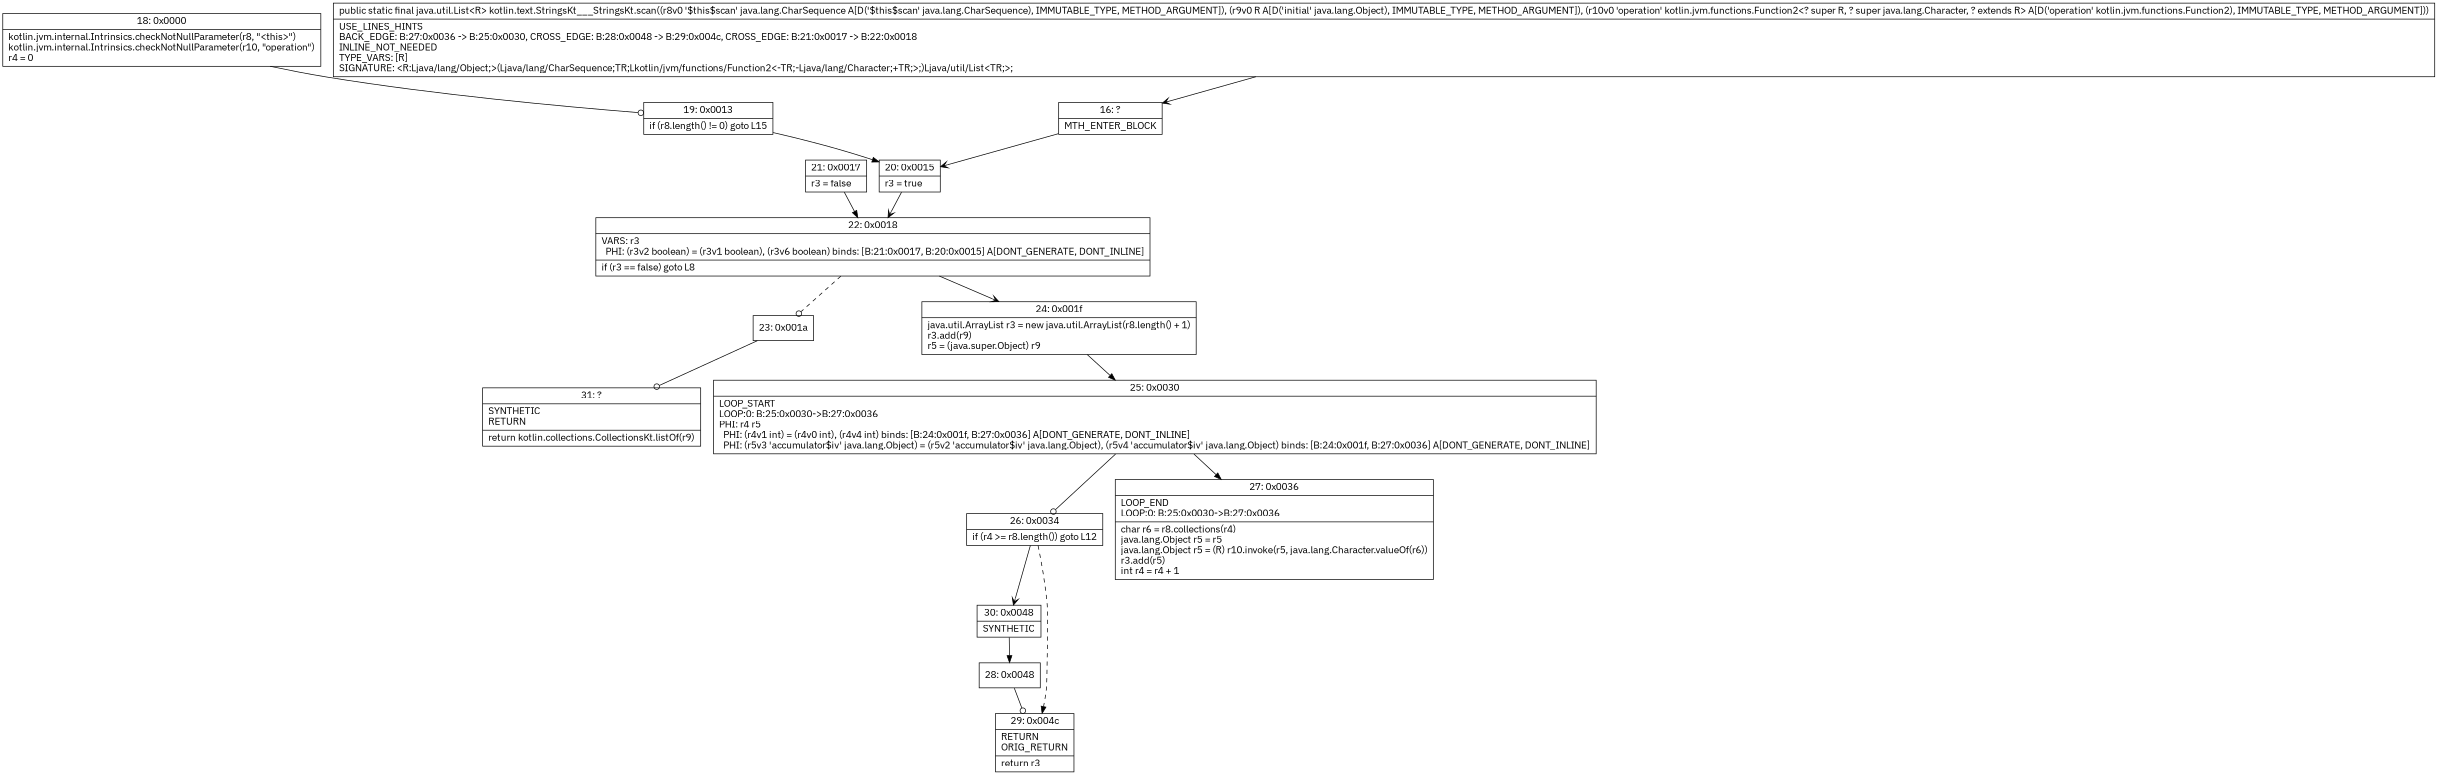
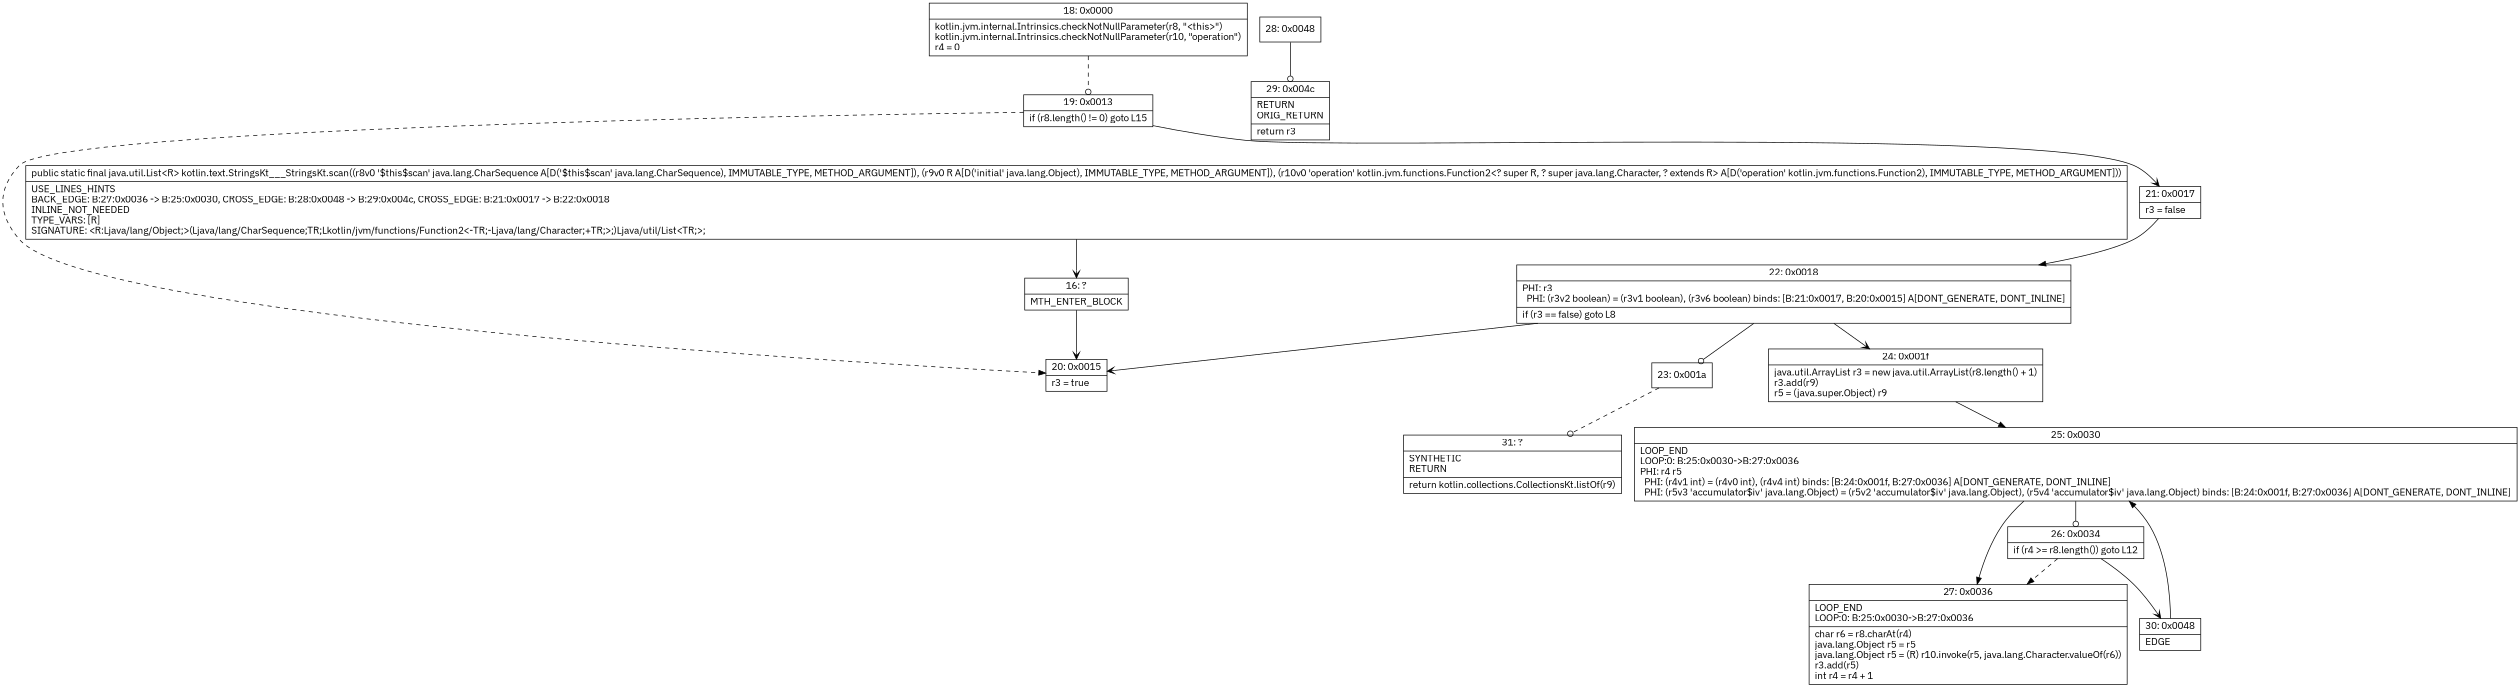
(453, 95) -> (1088, 72)
none -> (1657, 142)
(823, 145) -> (5, 215)
(896, 202) -> (1326, 347)
(622, 241) -> (1539, 289)
(821, 294) -> (1729, 341)
(708, 363) -> (1616, 410)
(748, 404) -> (1664, 451)
(1178, 530) -> (1863, 634)
(1048, 626) -> (2045, 569)
(1009, 629) -> (2158, 642)
(1009, 646) -> (2163, 558)
